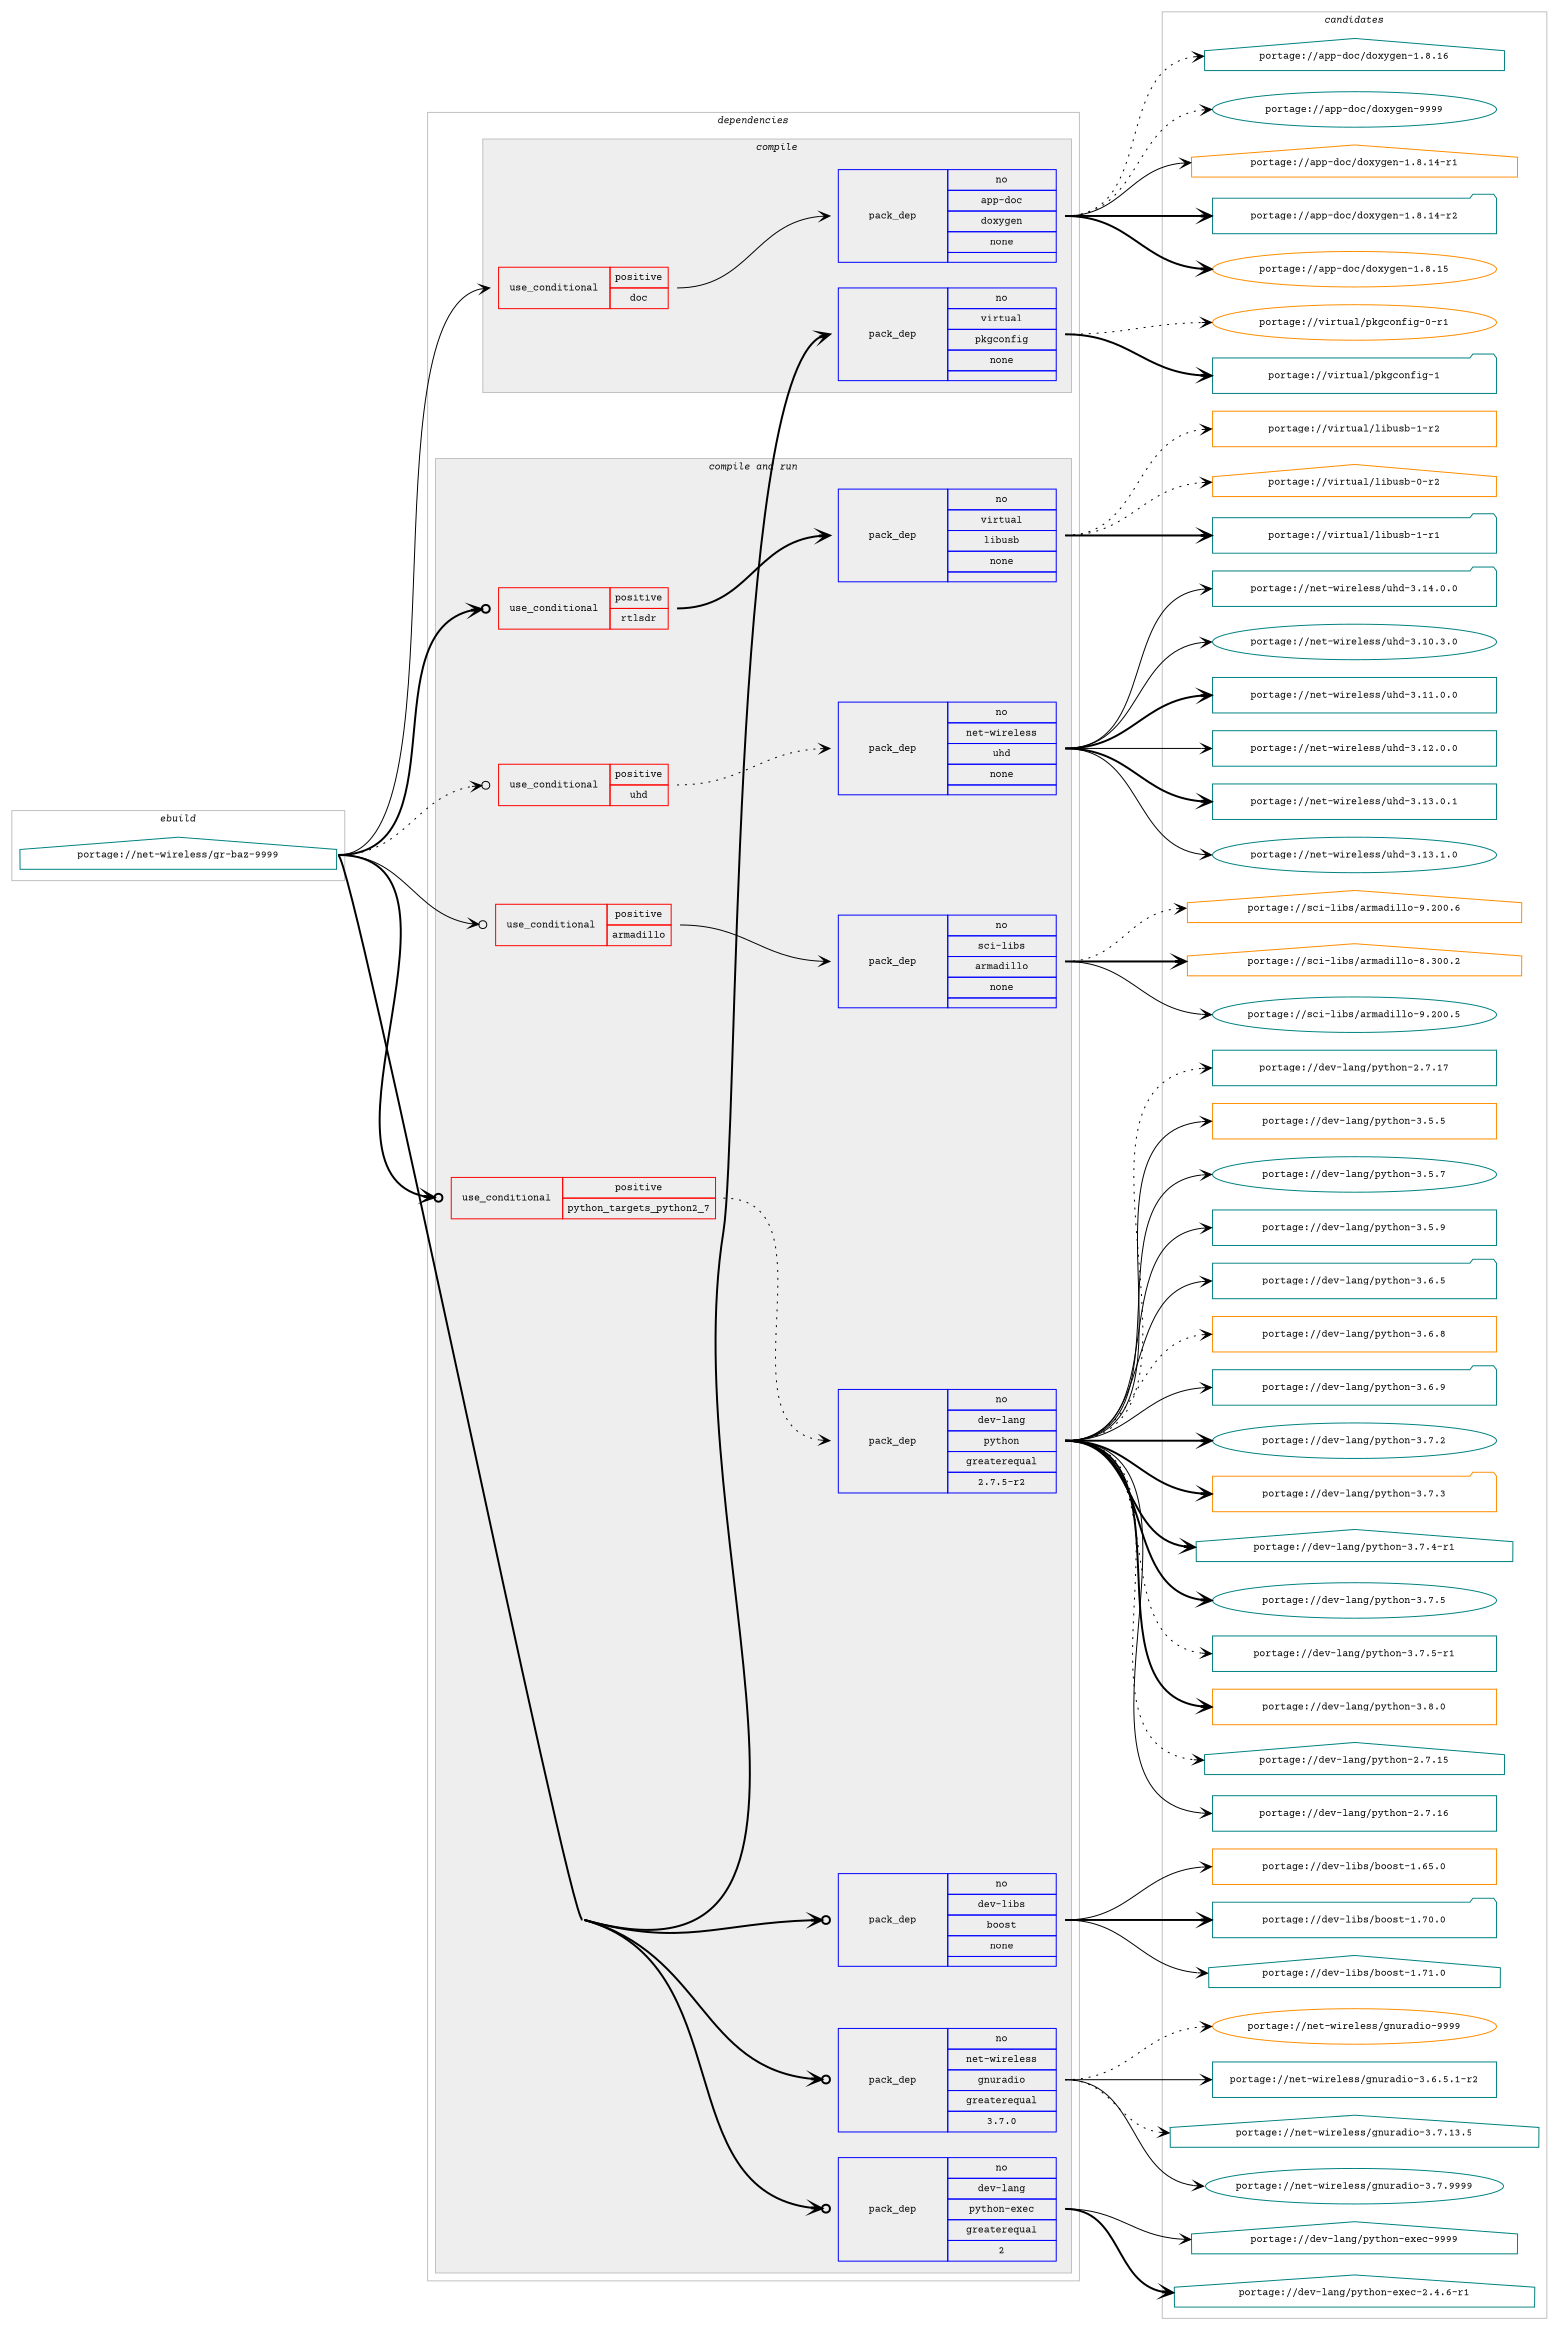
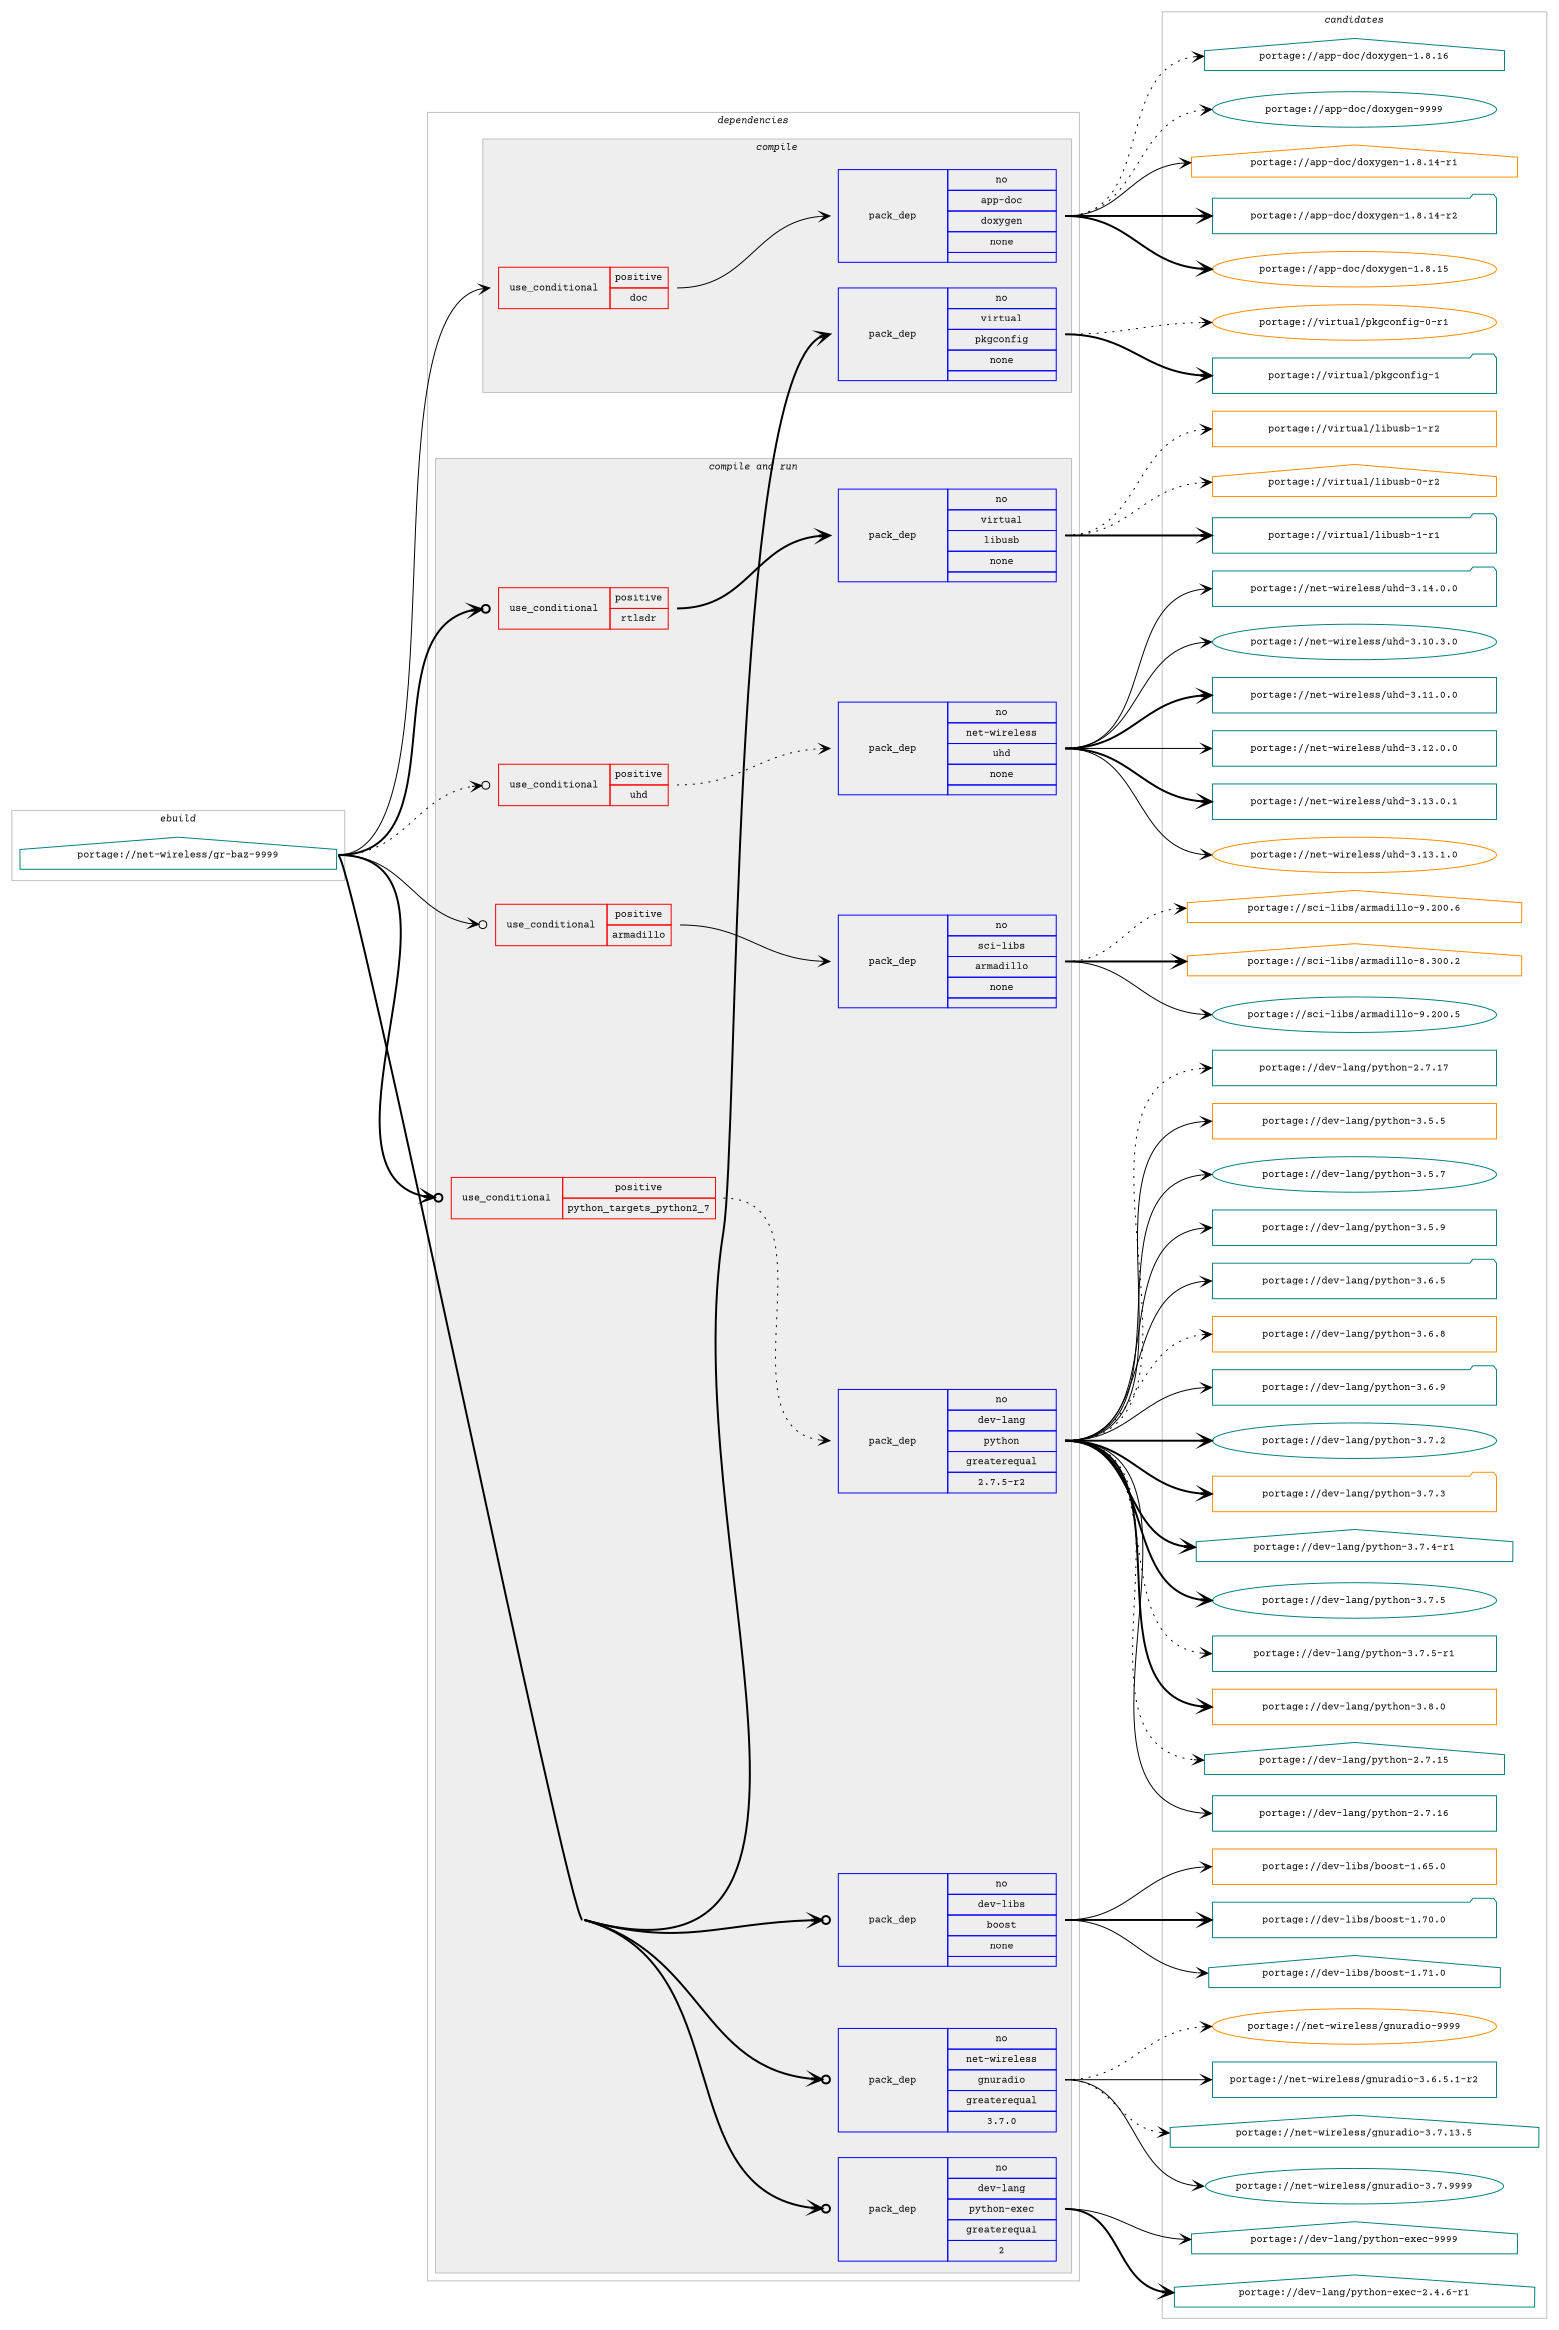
(1355, 855) -> (1355, 855)
